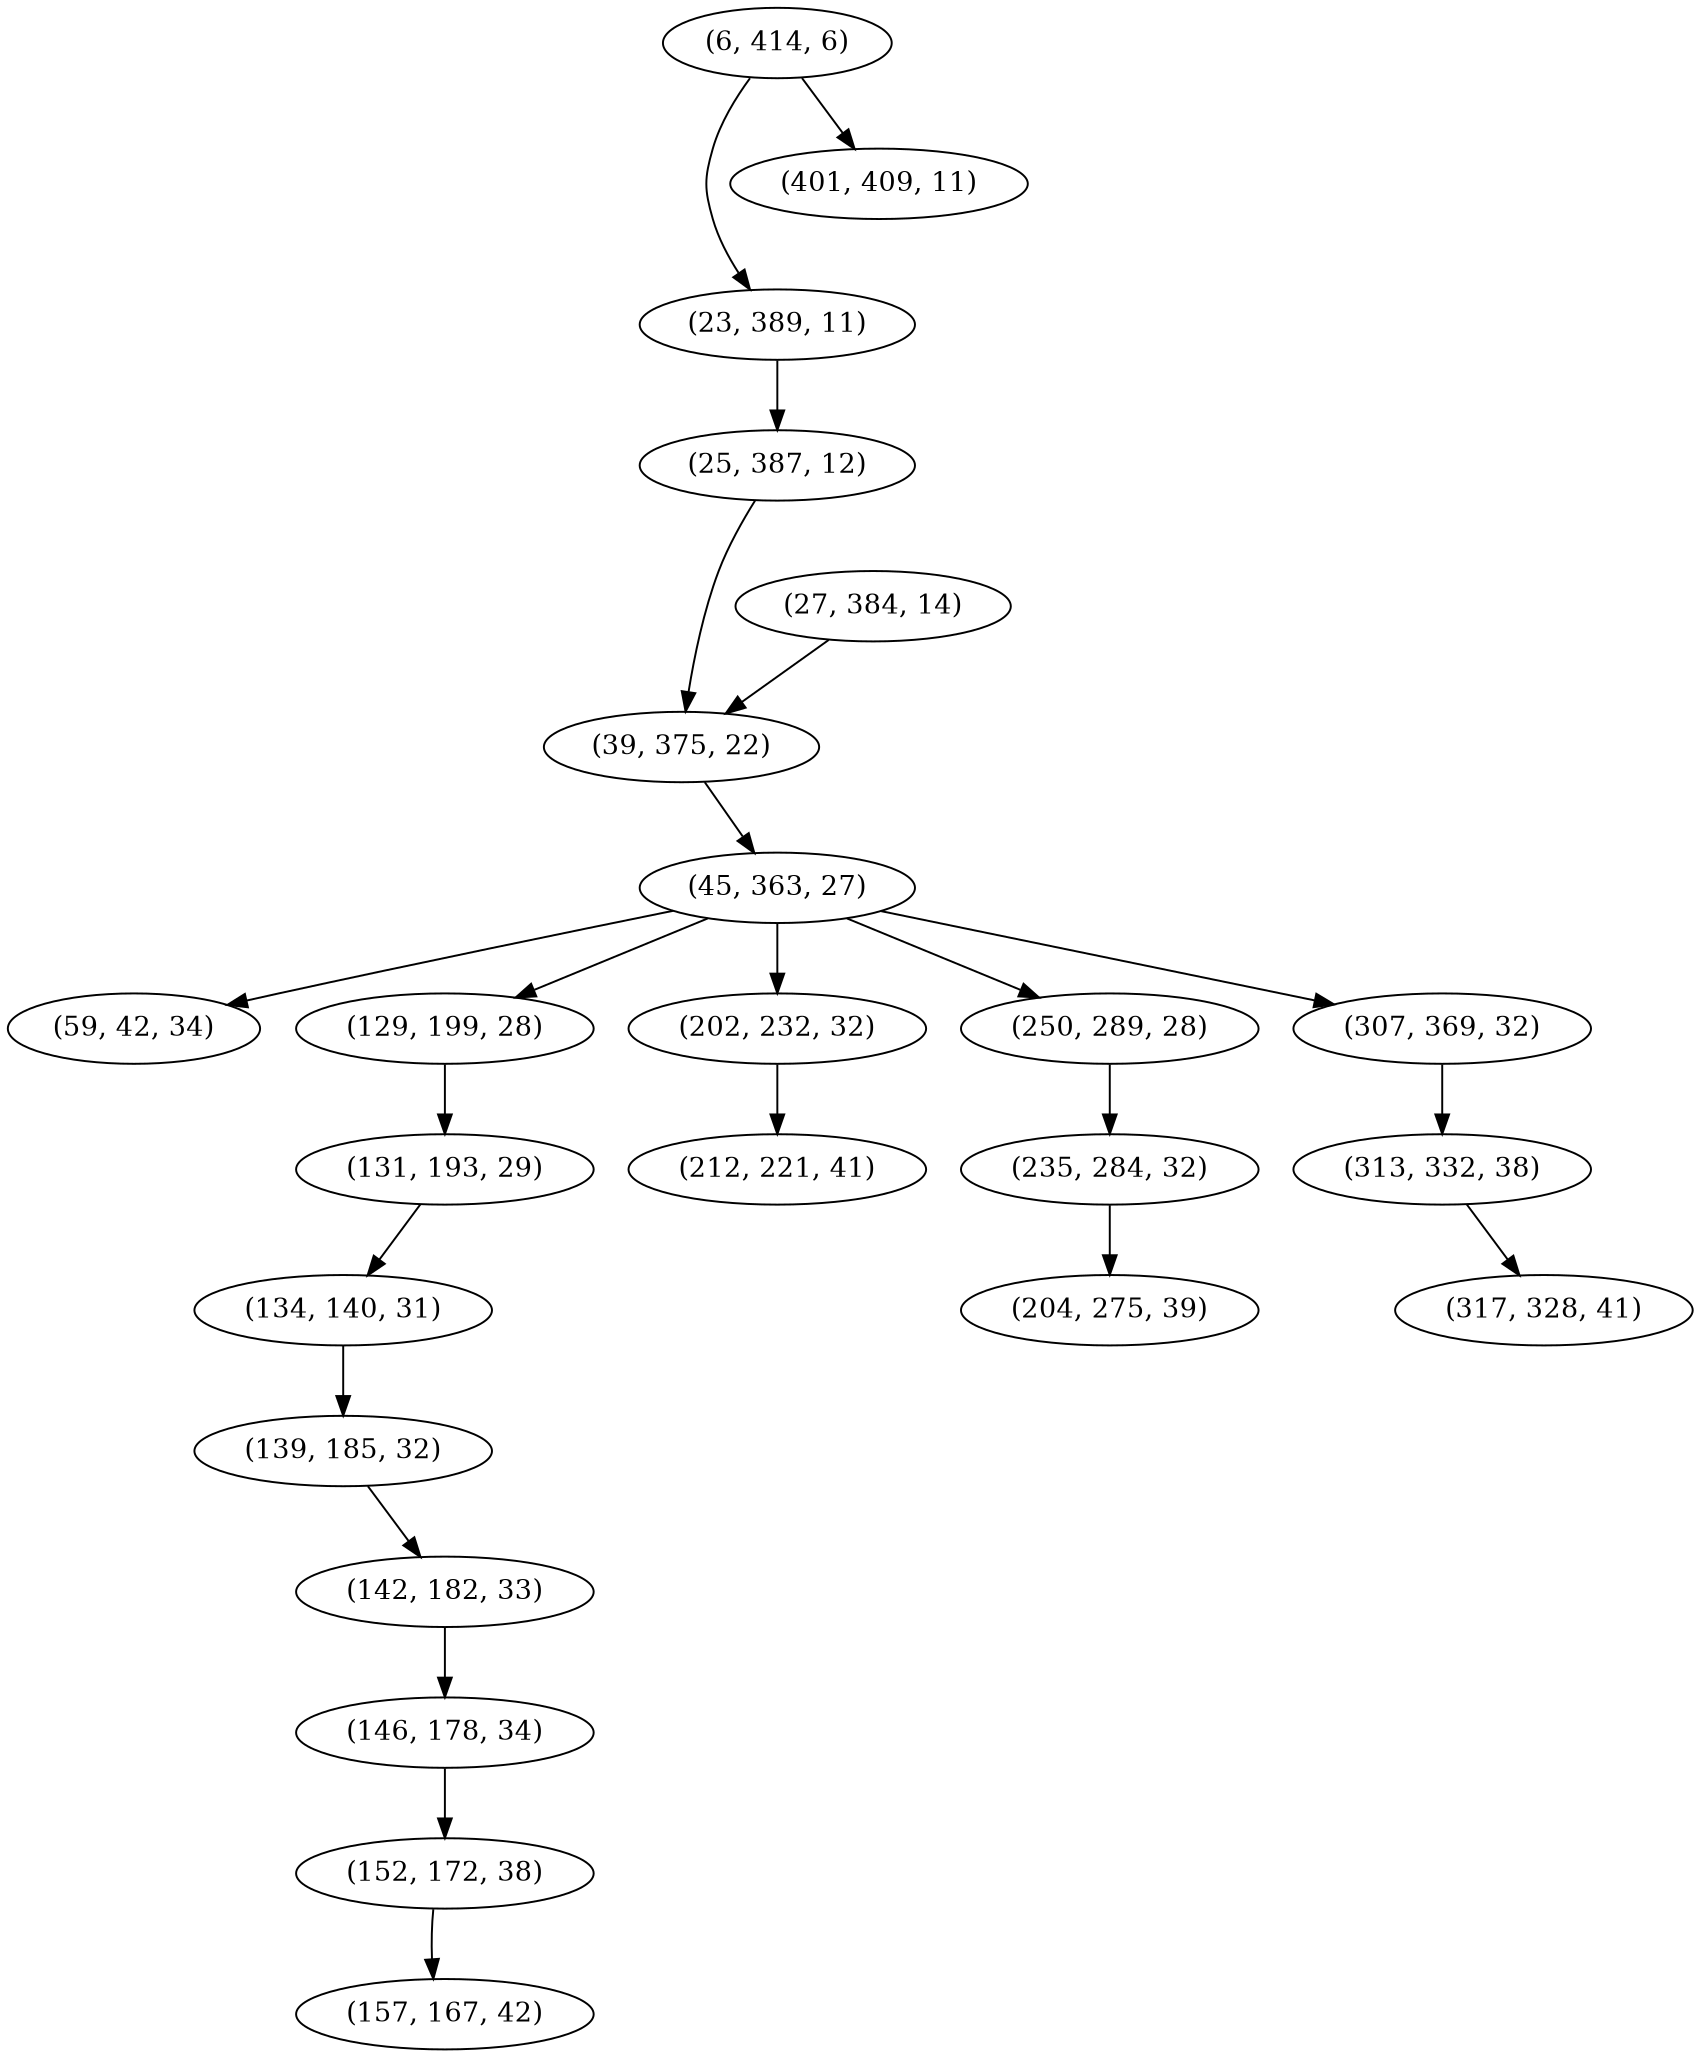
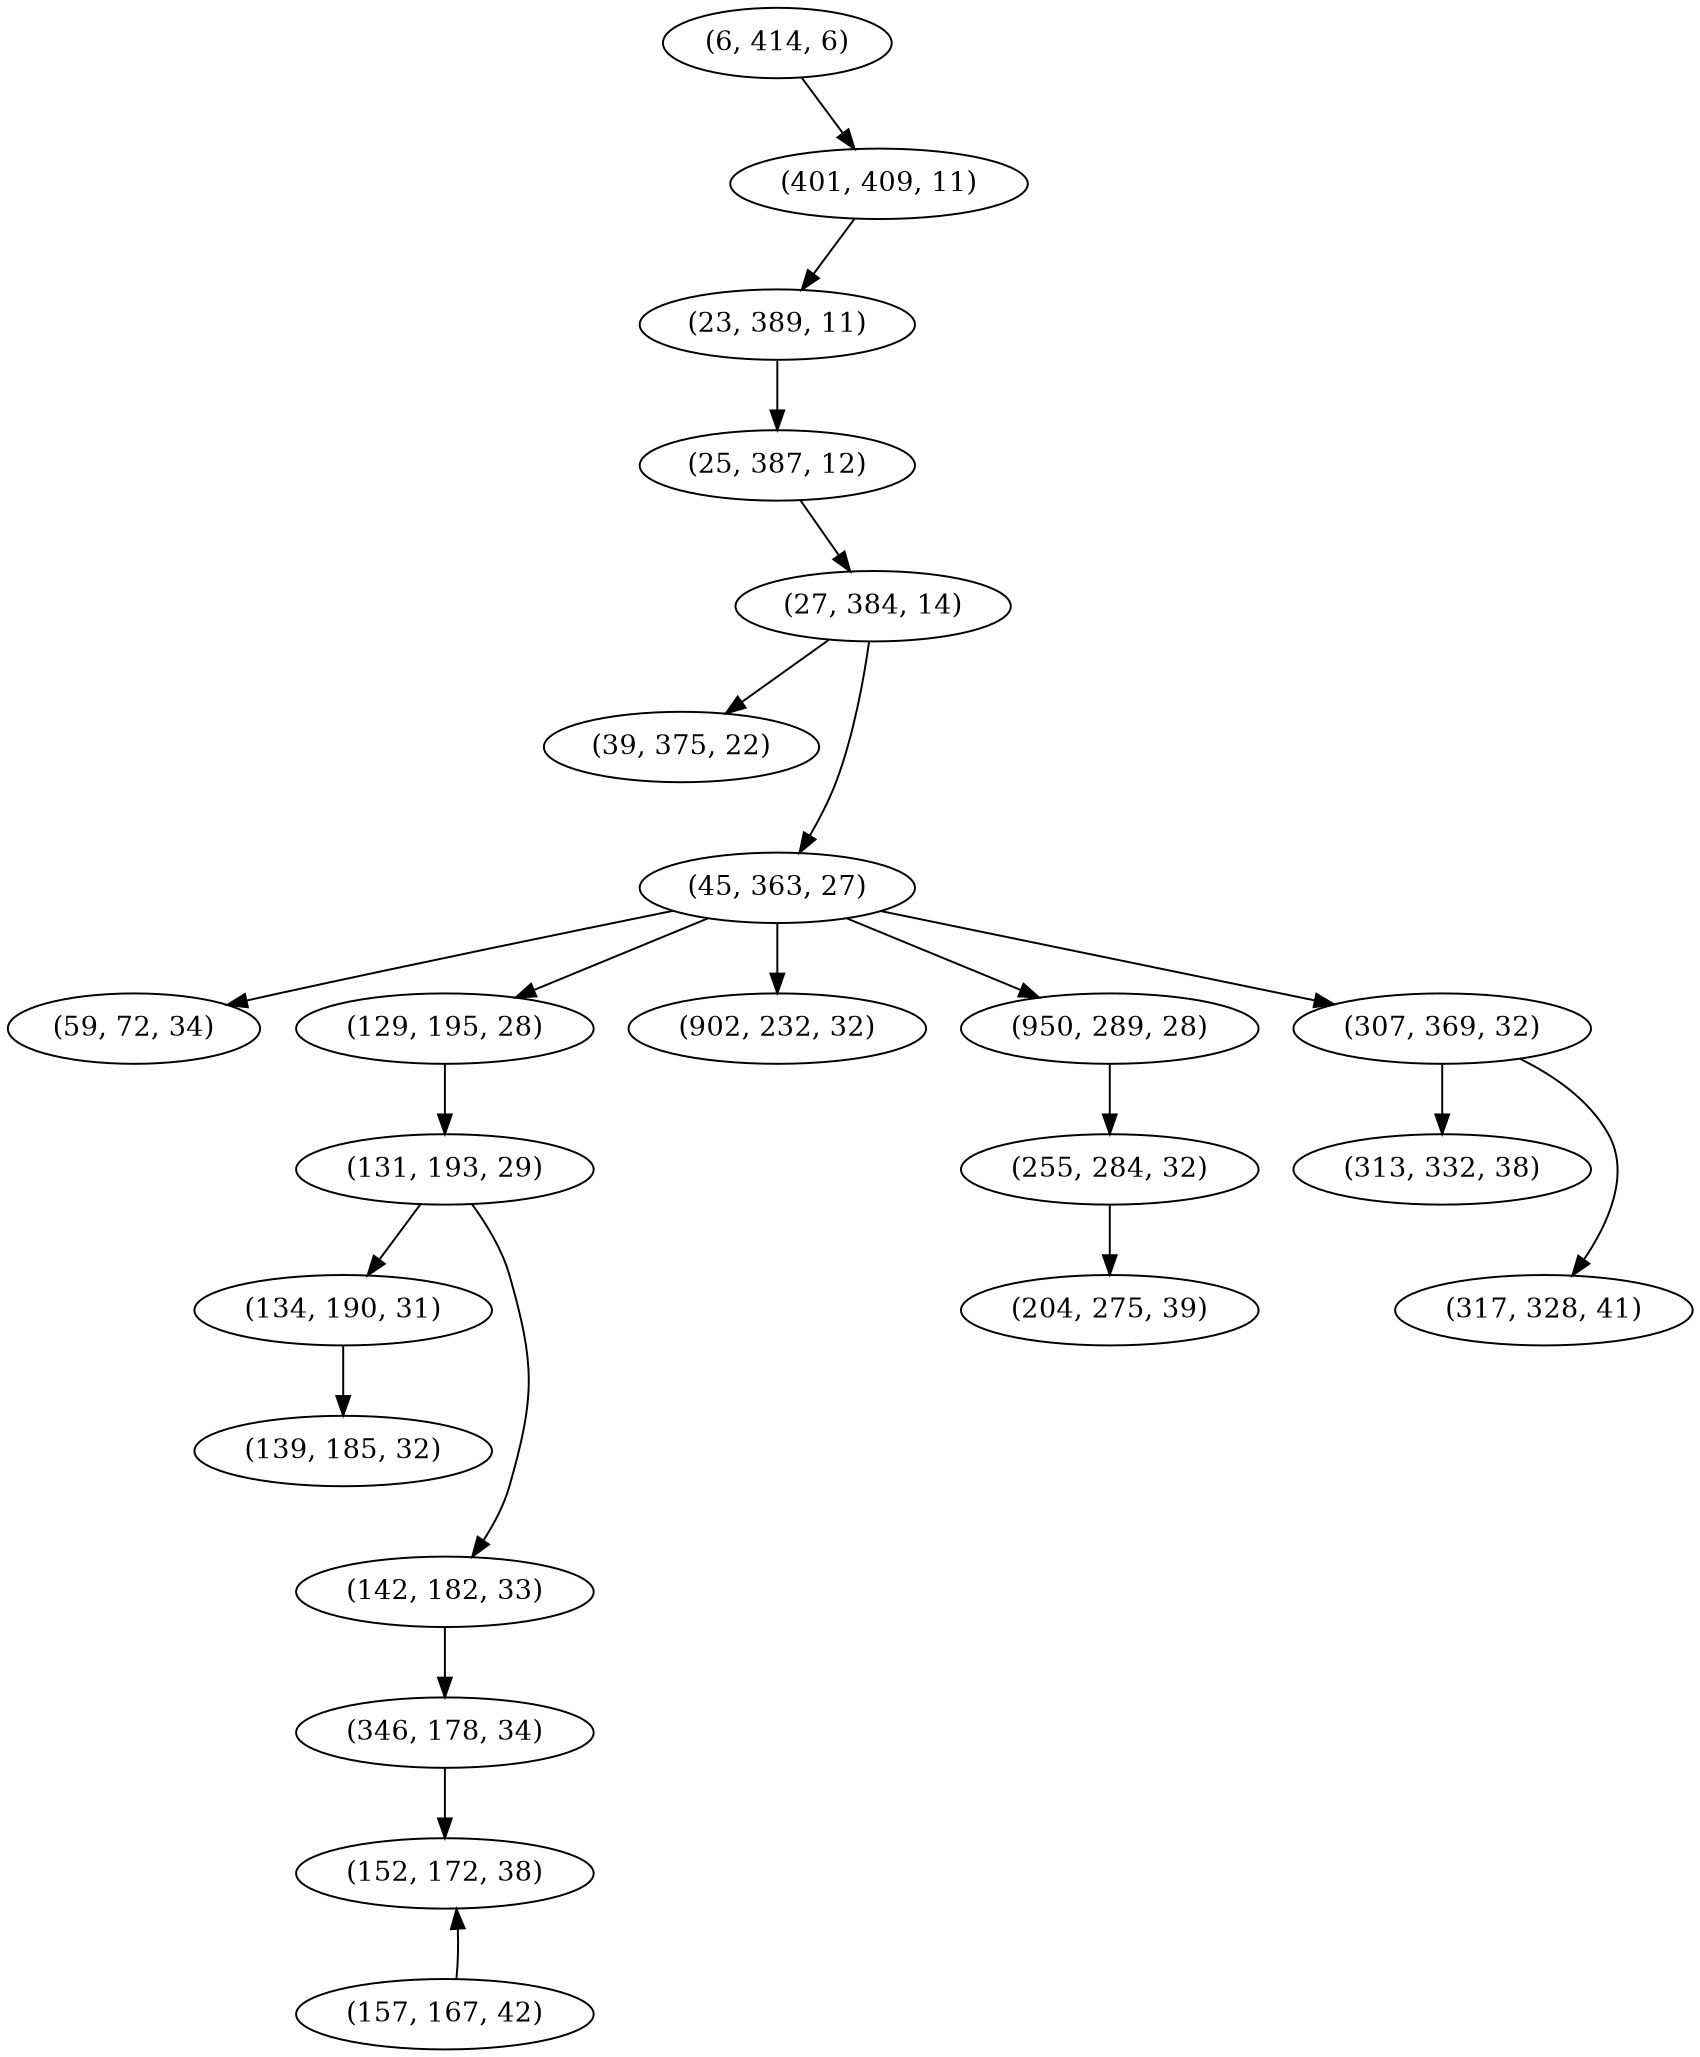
(707, 174) -> (834, 246)
(711, 592) -> (820, 528)
(724, 809) -> (849, 742)
(134, 1029) -> (134, 1029)
(445, 1029) -> (445, 1029)
(777, 1029) -> (777, 1029)
(1110, 1029) -> (1110, 1029)
(777, 1169) -> none
(1110, 1169) -> (1110, 1169)
(1487, 1232) -> (1611, 1141)
(343, 1310) -> (343, 1310)
(388, 1514) -> (528, 1371)
(445, 1733) -> (445, 1733)
(432, 1934) -> (458, 1954)
